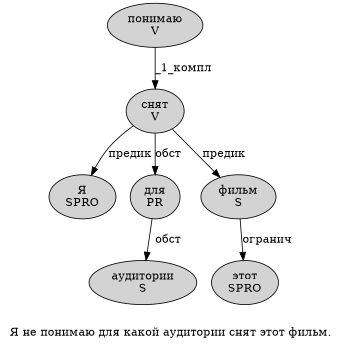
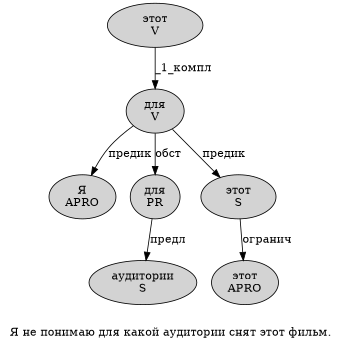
(155, 25) -> (155, 25)
(155, 111) -> (155, 111)
(82, 197) -> (82, 197)
(238, 197) -> (238, 197)
(168, 240) -> (168, 240)
(245, 283) -> (245, 283)
